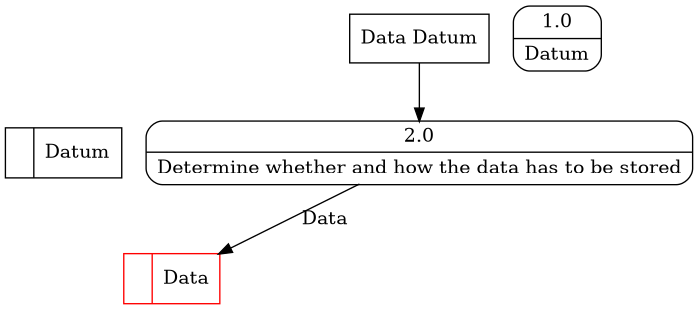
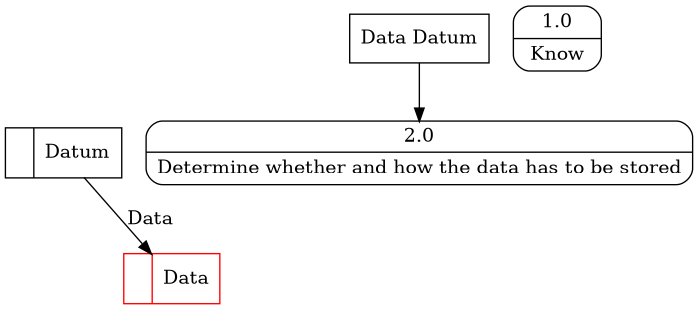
(557, 54) -> (557, 54)
(295, 216) -> (113, 211)
